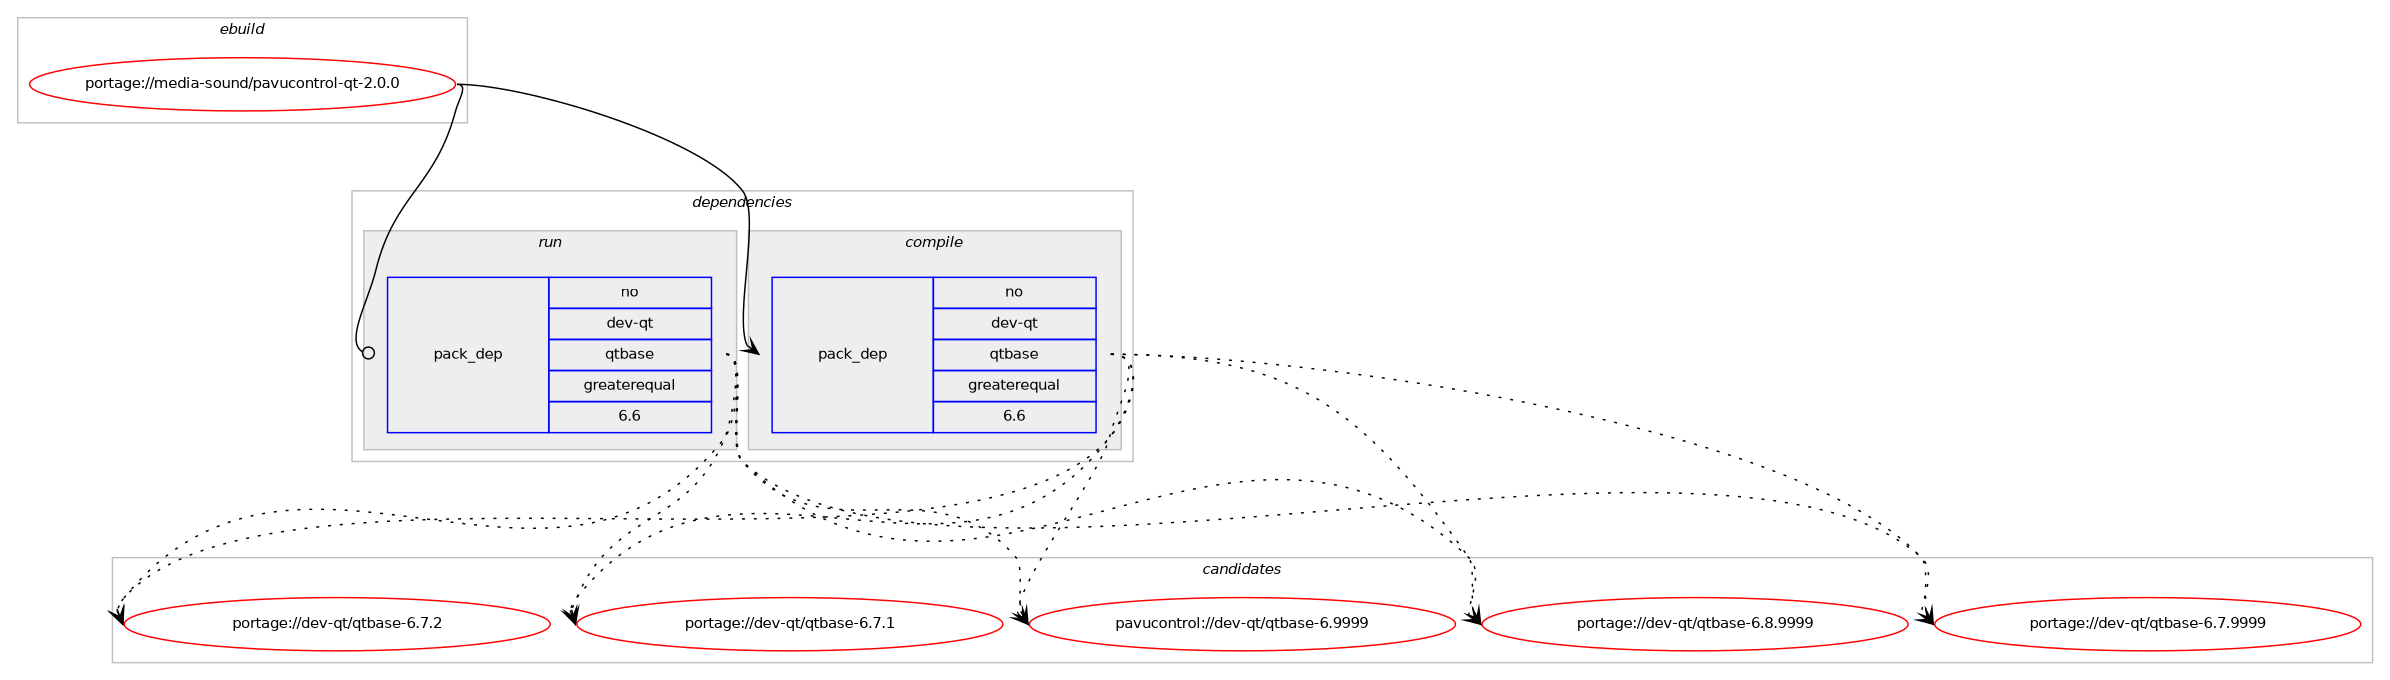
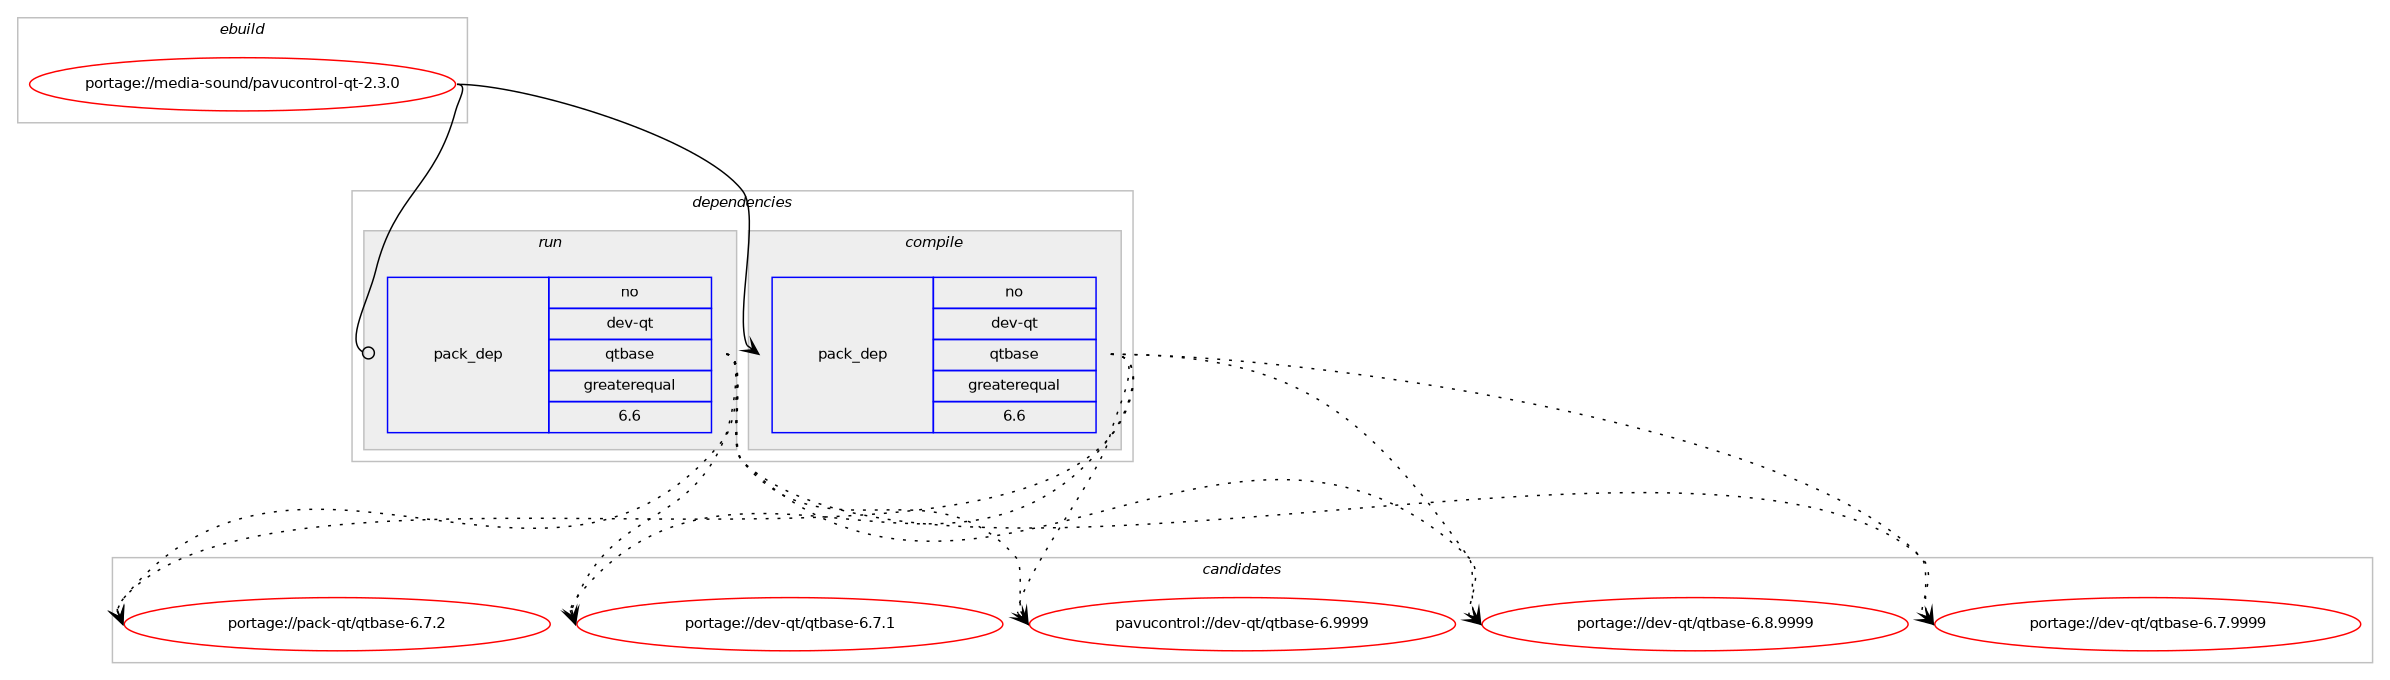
(243, 84) -> (243, 84)
(337, 624) -> (337, 624)
